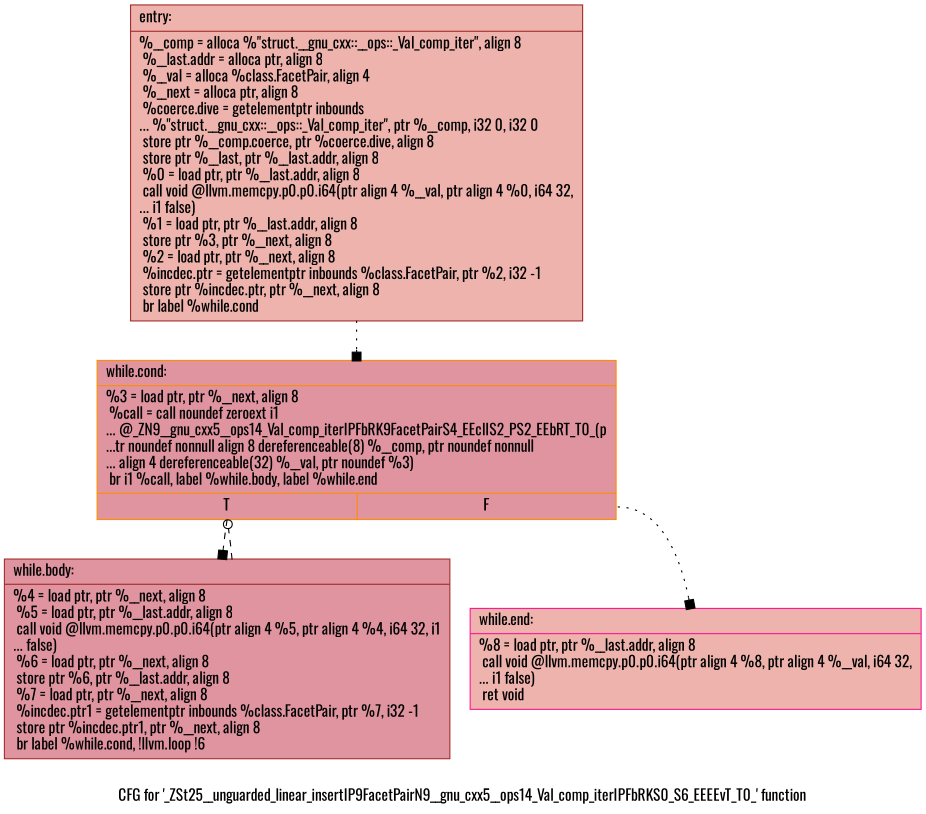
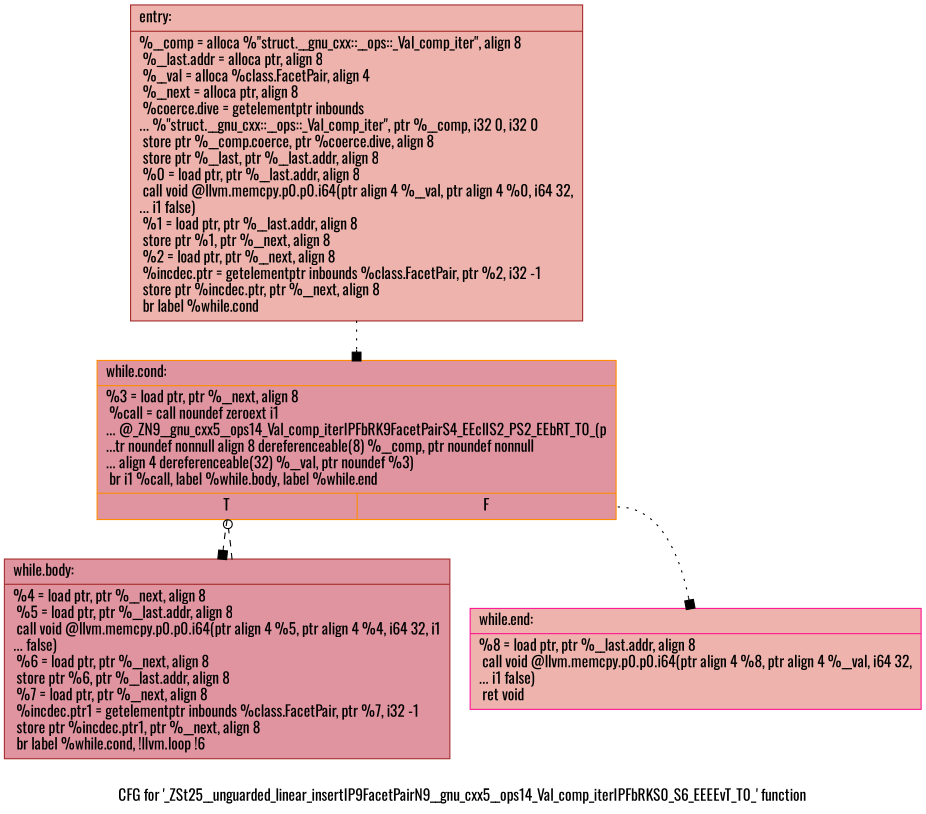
(236, 241) -> (235, 241)
